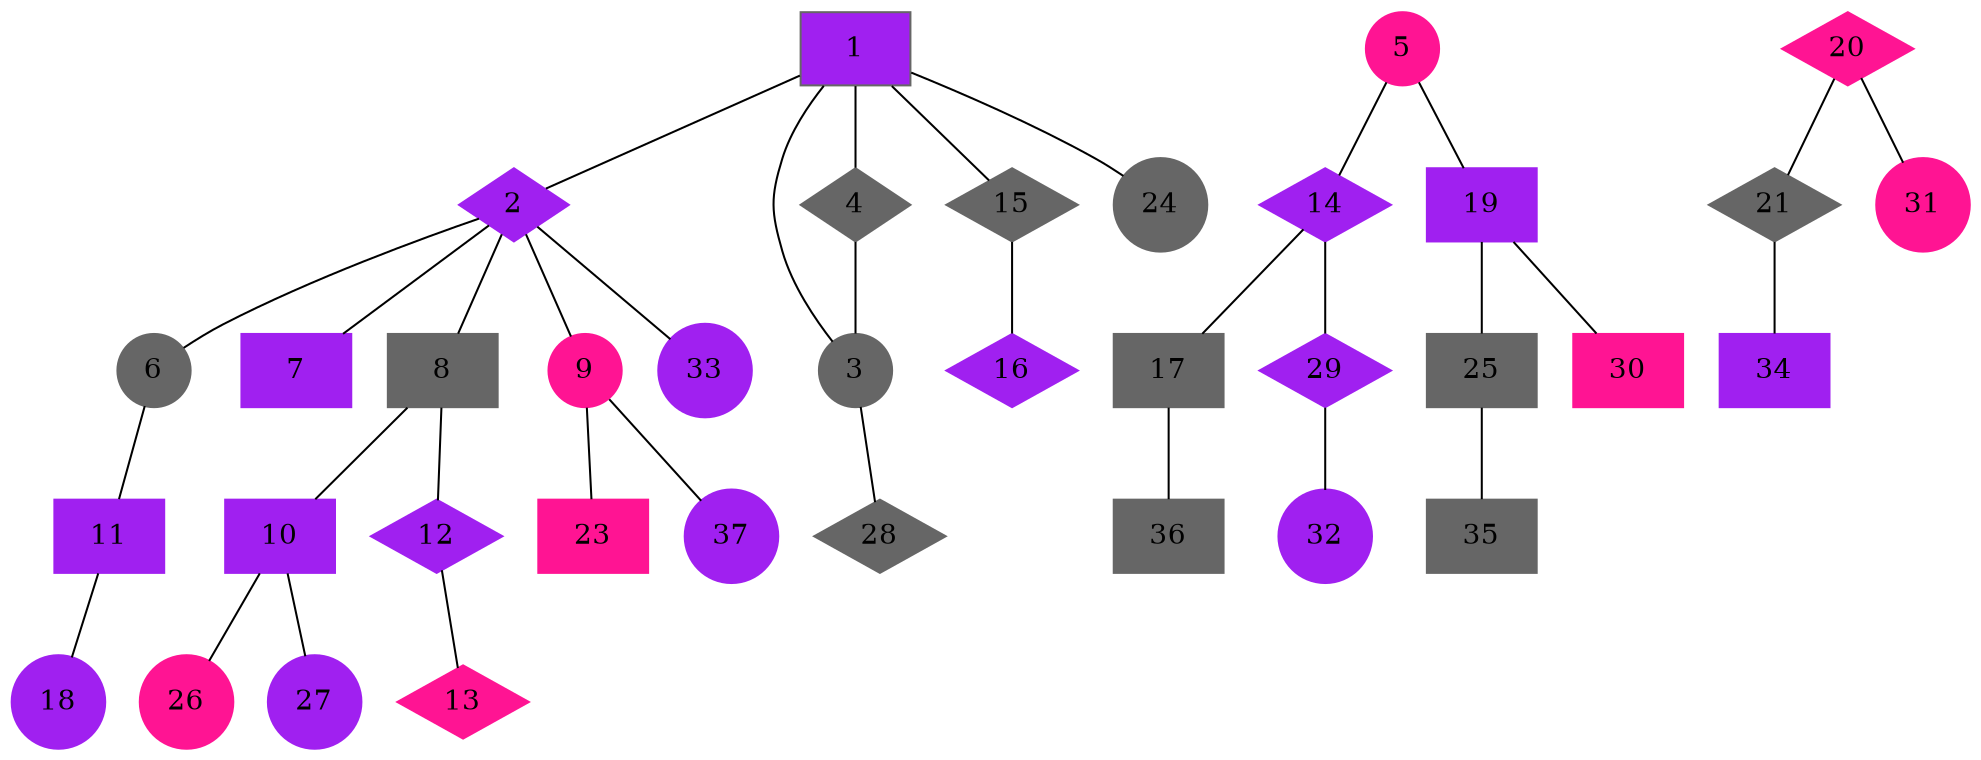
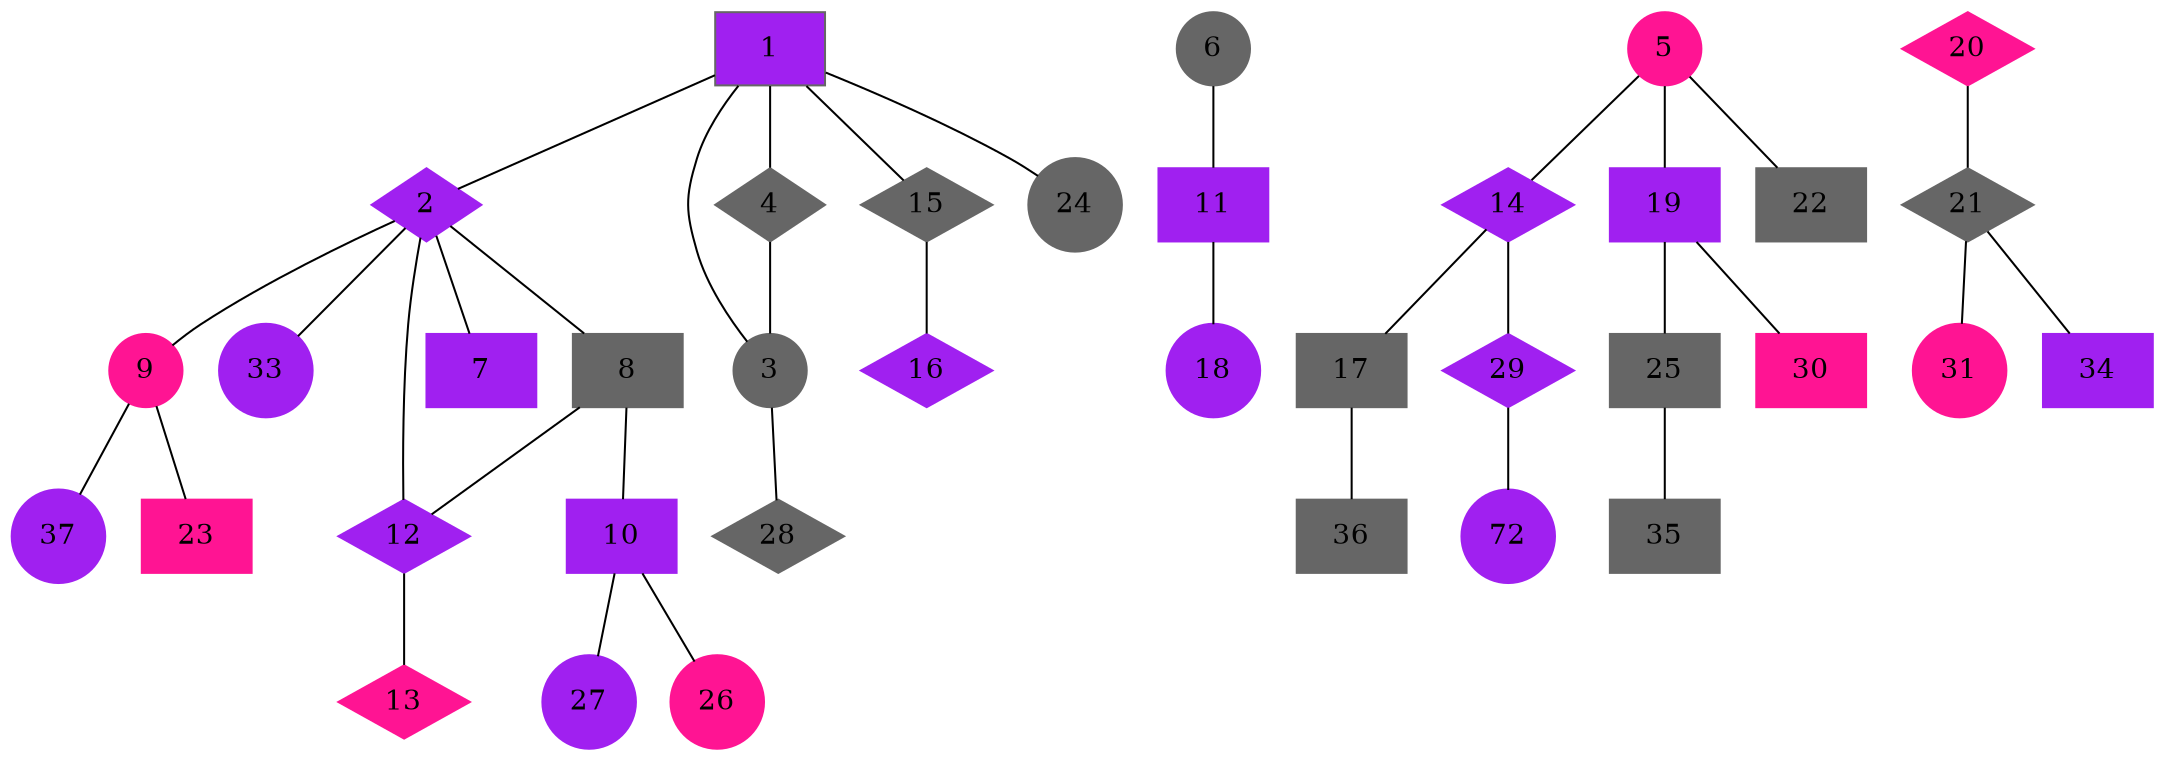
(1882, 120) -> (1964, 283)
none -> (1811, 205)
(328, 276) -> (405, 368)
(1325, 536) -> (1508, 536)
